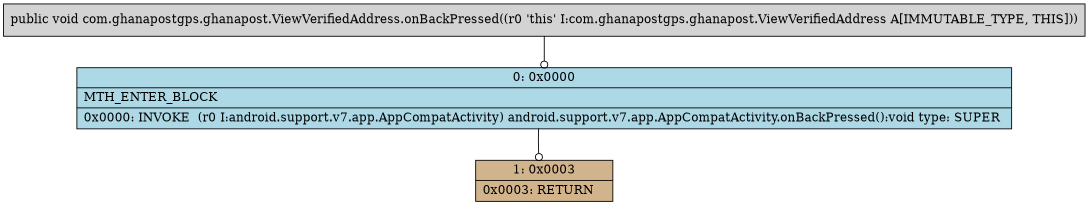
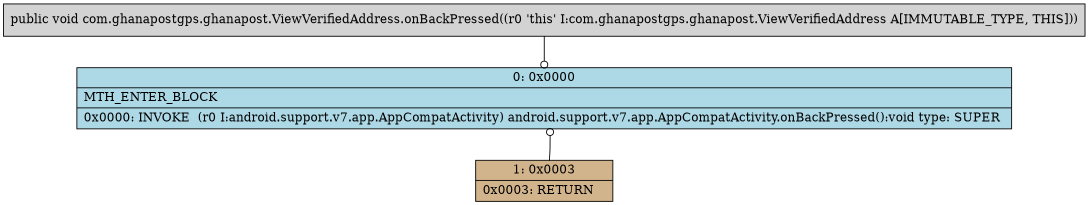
(538, 141) -> (550, 148)
